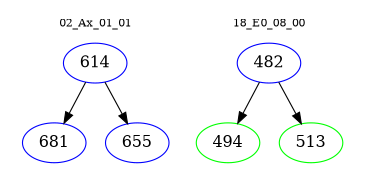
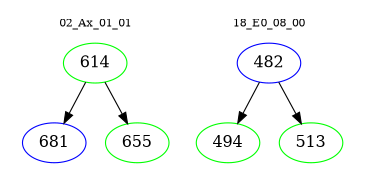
(95, 63) -> (95, 63)
(137, 143) -> (137, 143)
